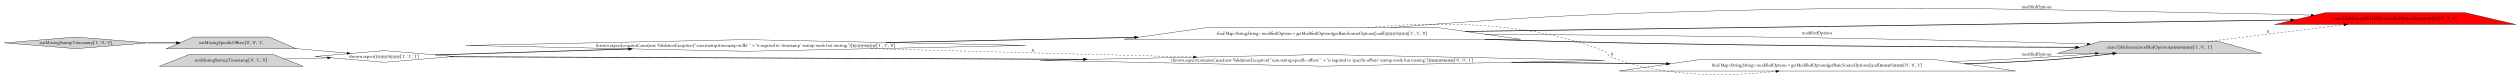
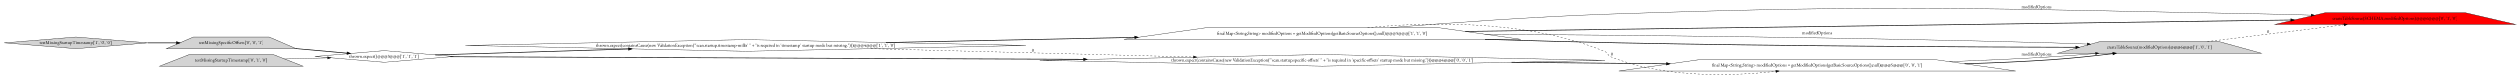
(322, 51) -> (322, 51)
